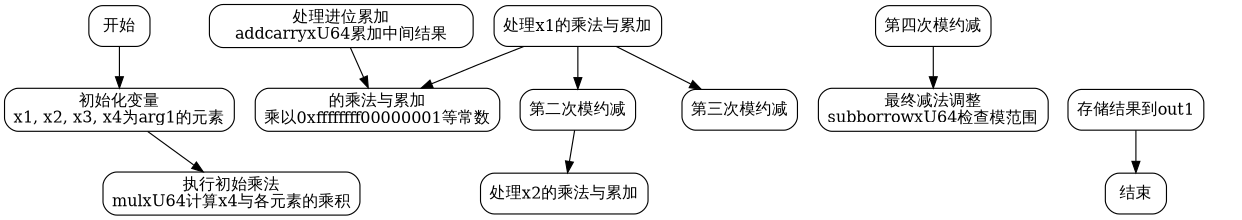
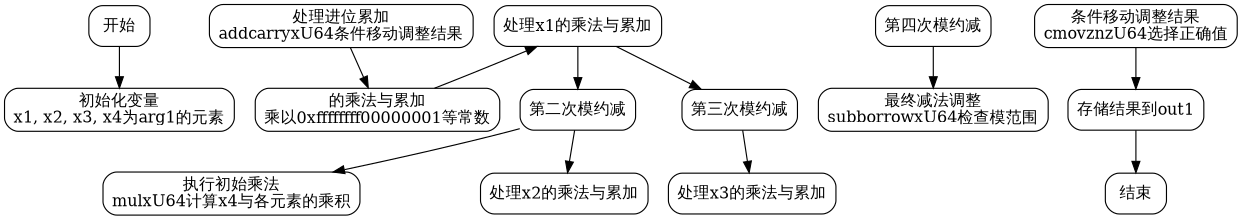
(341, 26) -> (341, 26)
none -> (1136, 26)
(478, 65) -> (481, 70)
(171, 148) -> (432, 150)
none -> (752, 194)
